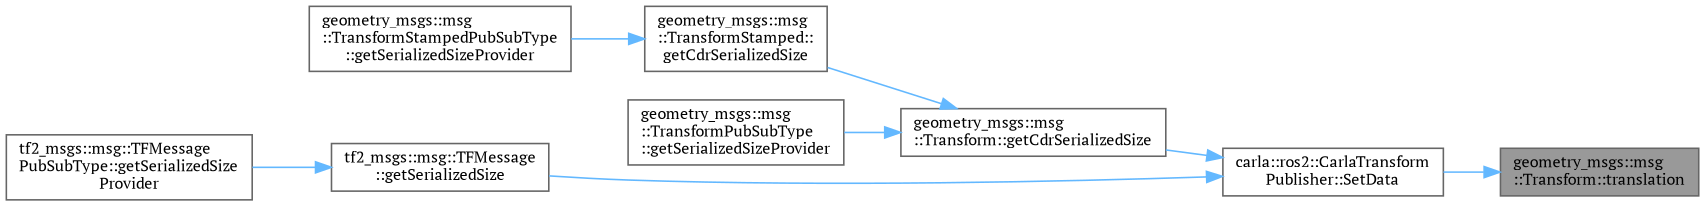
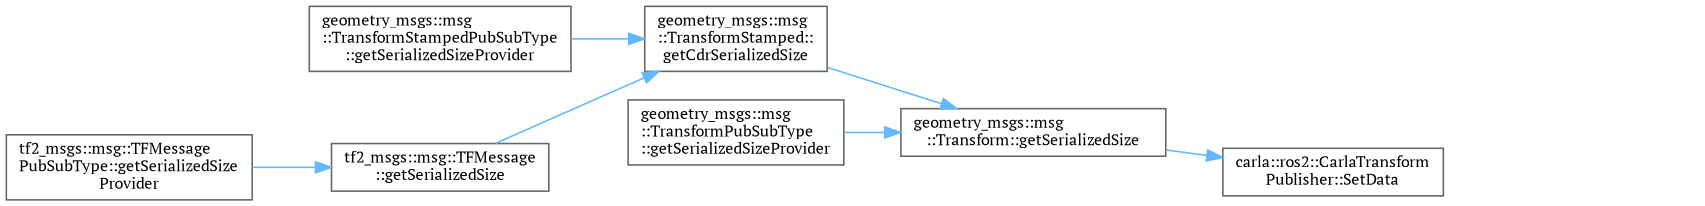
(1033, 132) -> (1033, 132)
(1600, 172) -> none
(878, 183) -> (570, 110)
